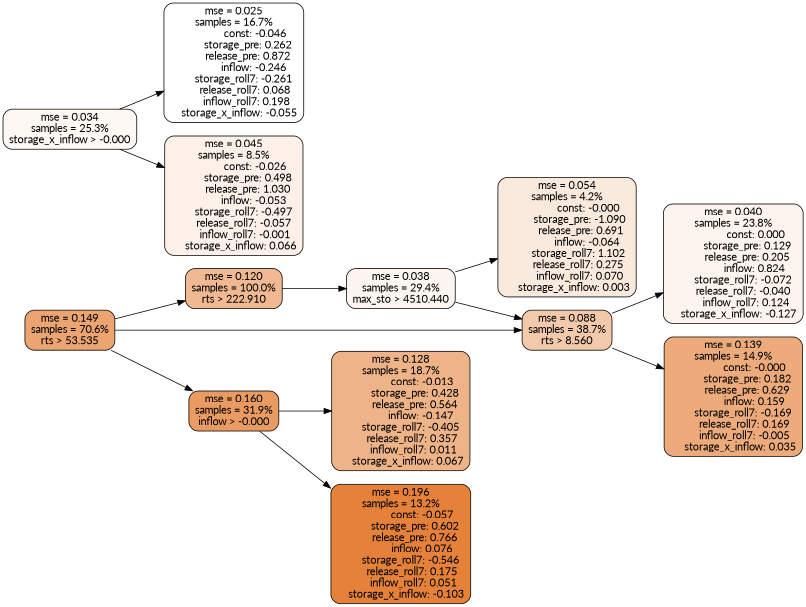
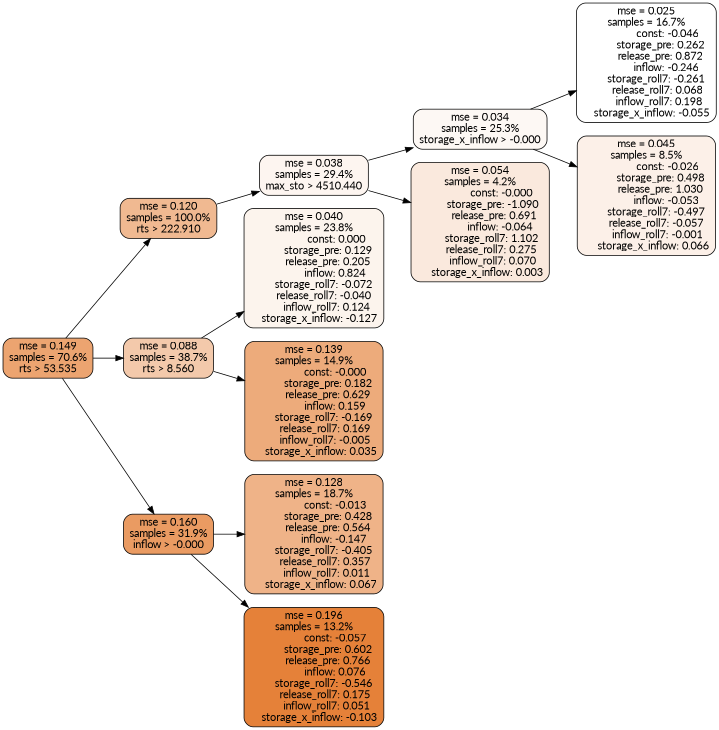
(485, 310) -> (387, 155)
